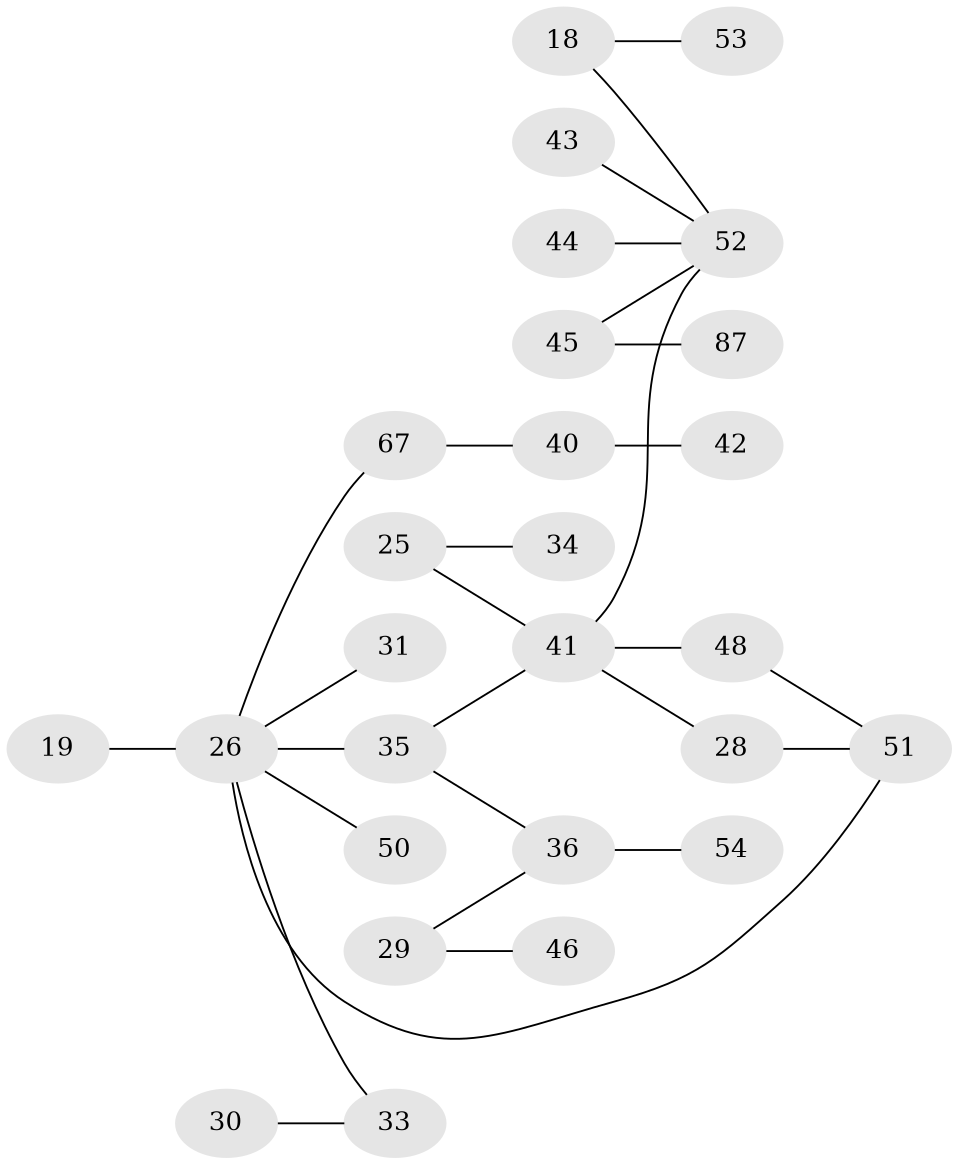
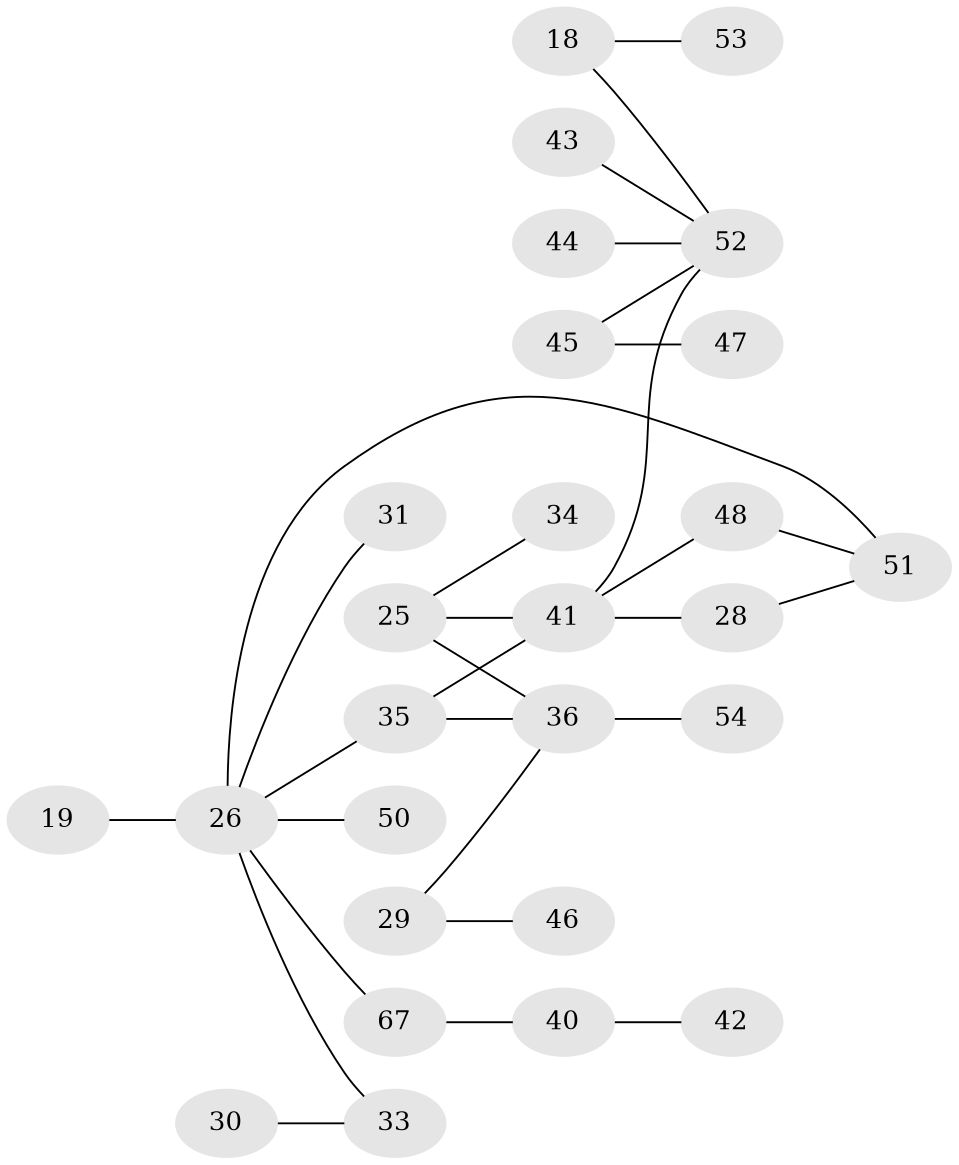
(732, 344) -> (732, 344)
none -> (468, 661)
